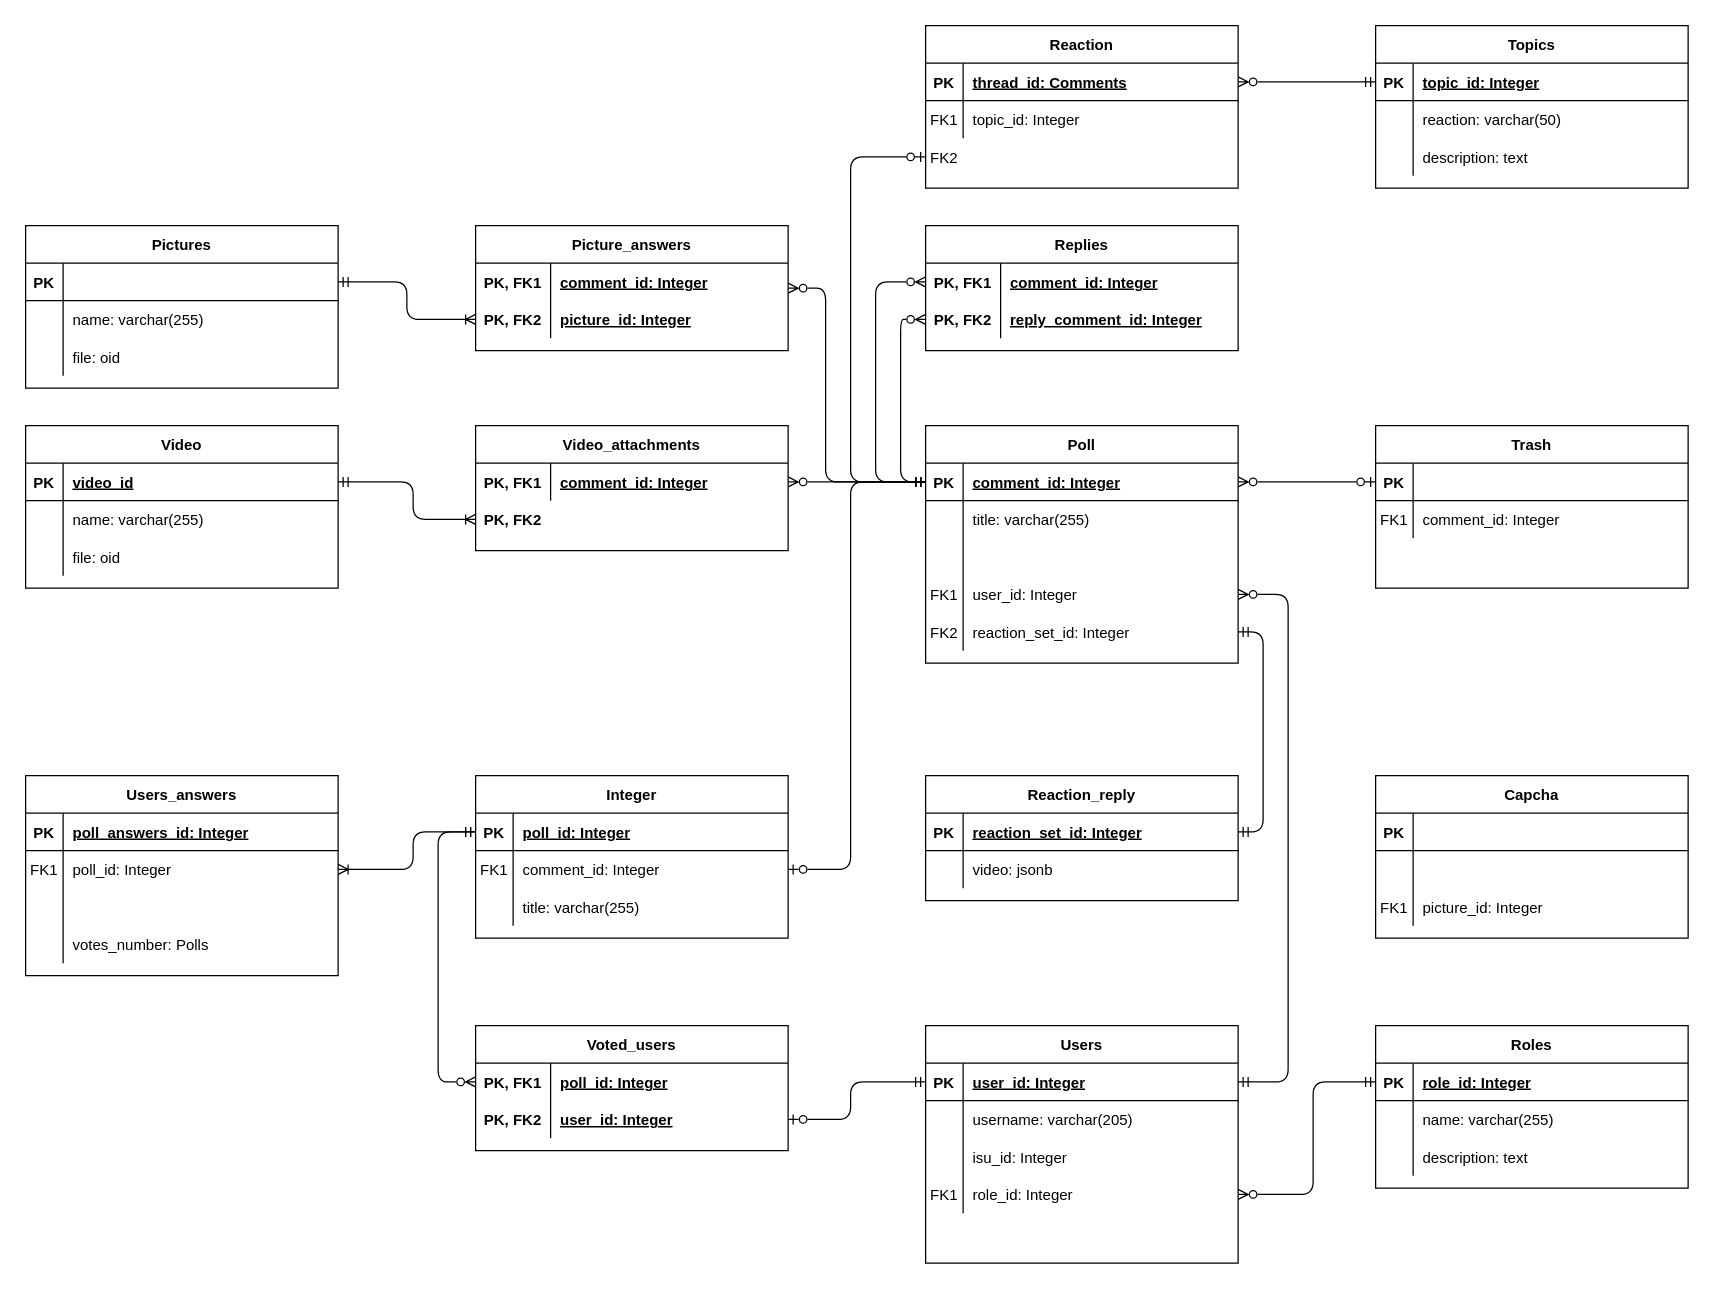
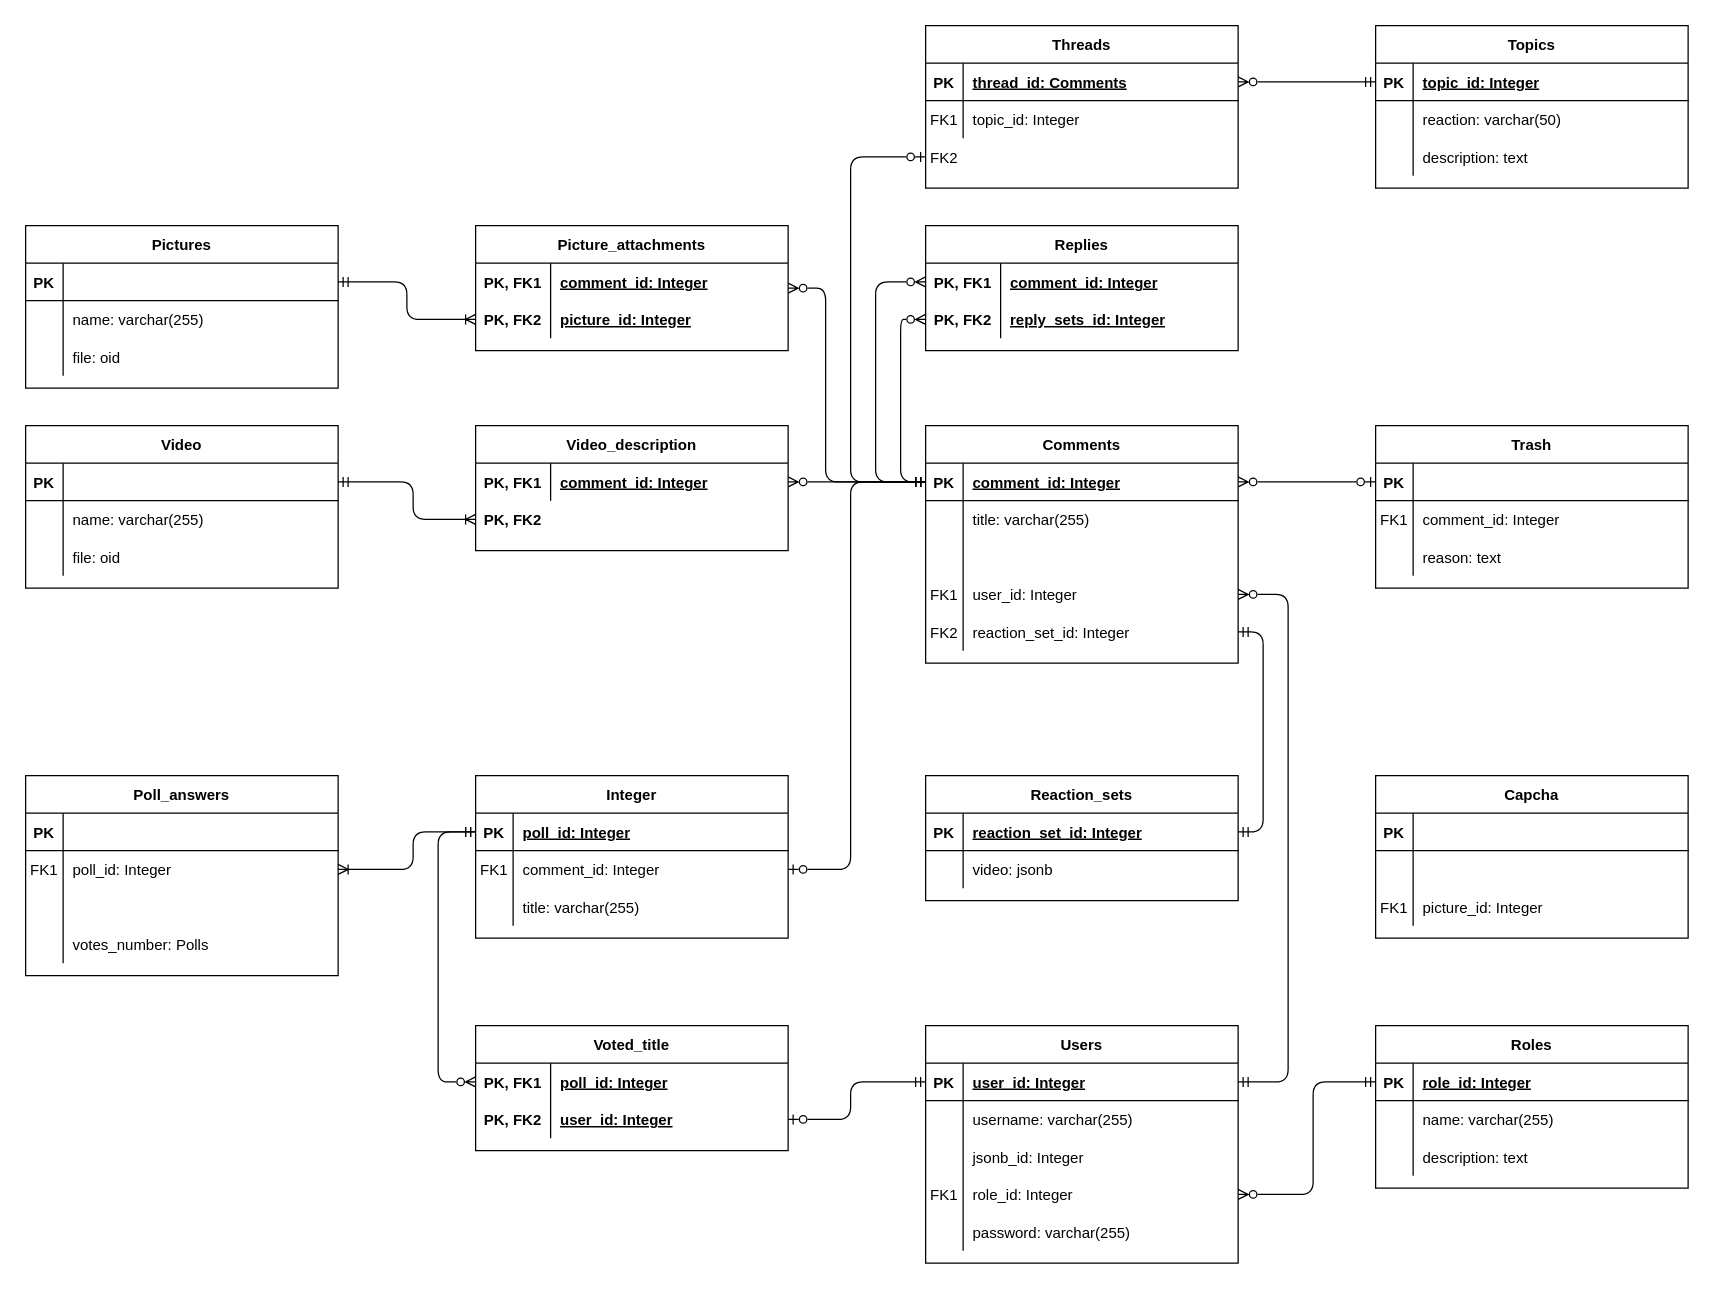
(1081, 45) -> (1081, 45)
(631, 245) -> (631, 245)
(1107, 320) -> (1095, 320)
(631, 445) -> (631, 445)
(1081, 445) -> (1081, 445)
(201, 482) -> none
none -> (1551, 557)
(181, 795) -> (181, 795)
(1081, 795) -> (1081, 795)
(201, 832) -> none
(631, 1045) -> (631, 1045)
(1061, 1120) -> (1061, 1120)
(1028, 1158) -> (1038, 1158)
none -> (1101, 1232)
